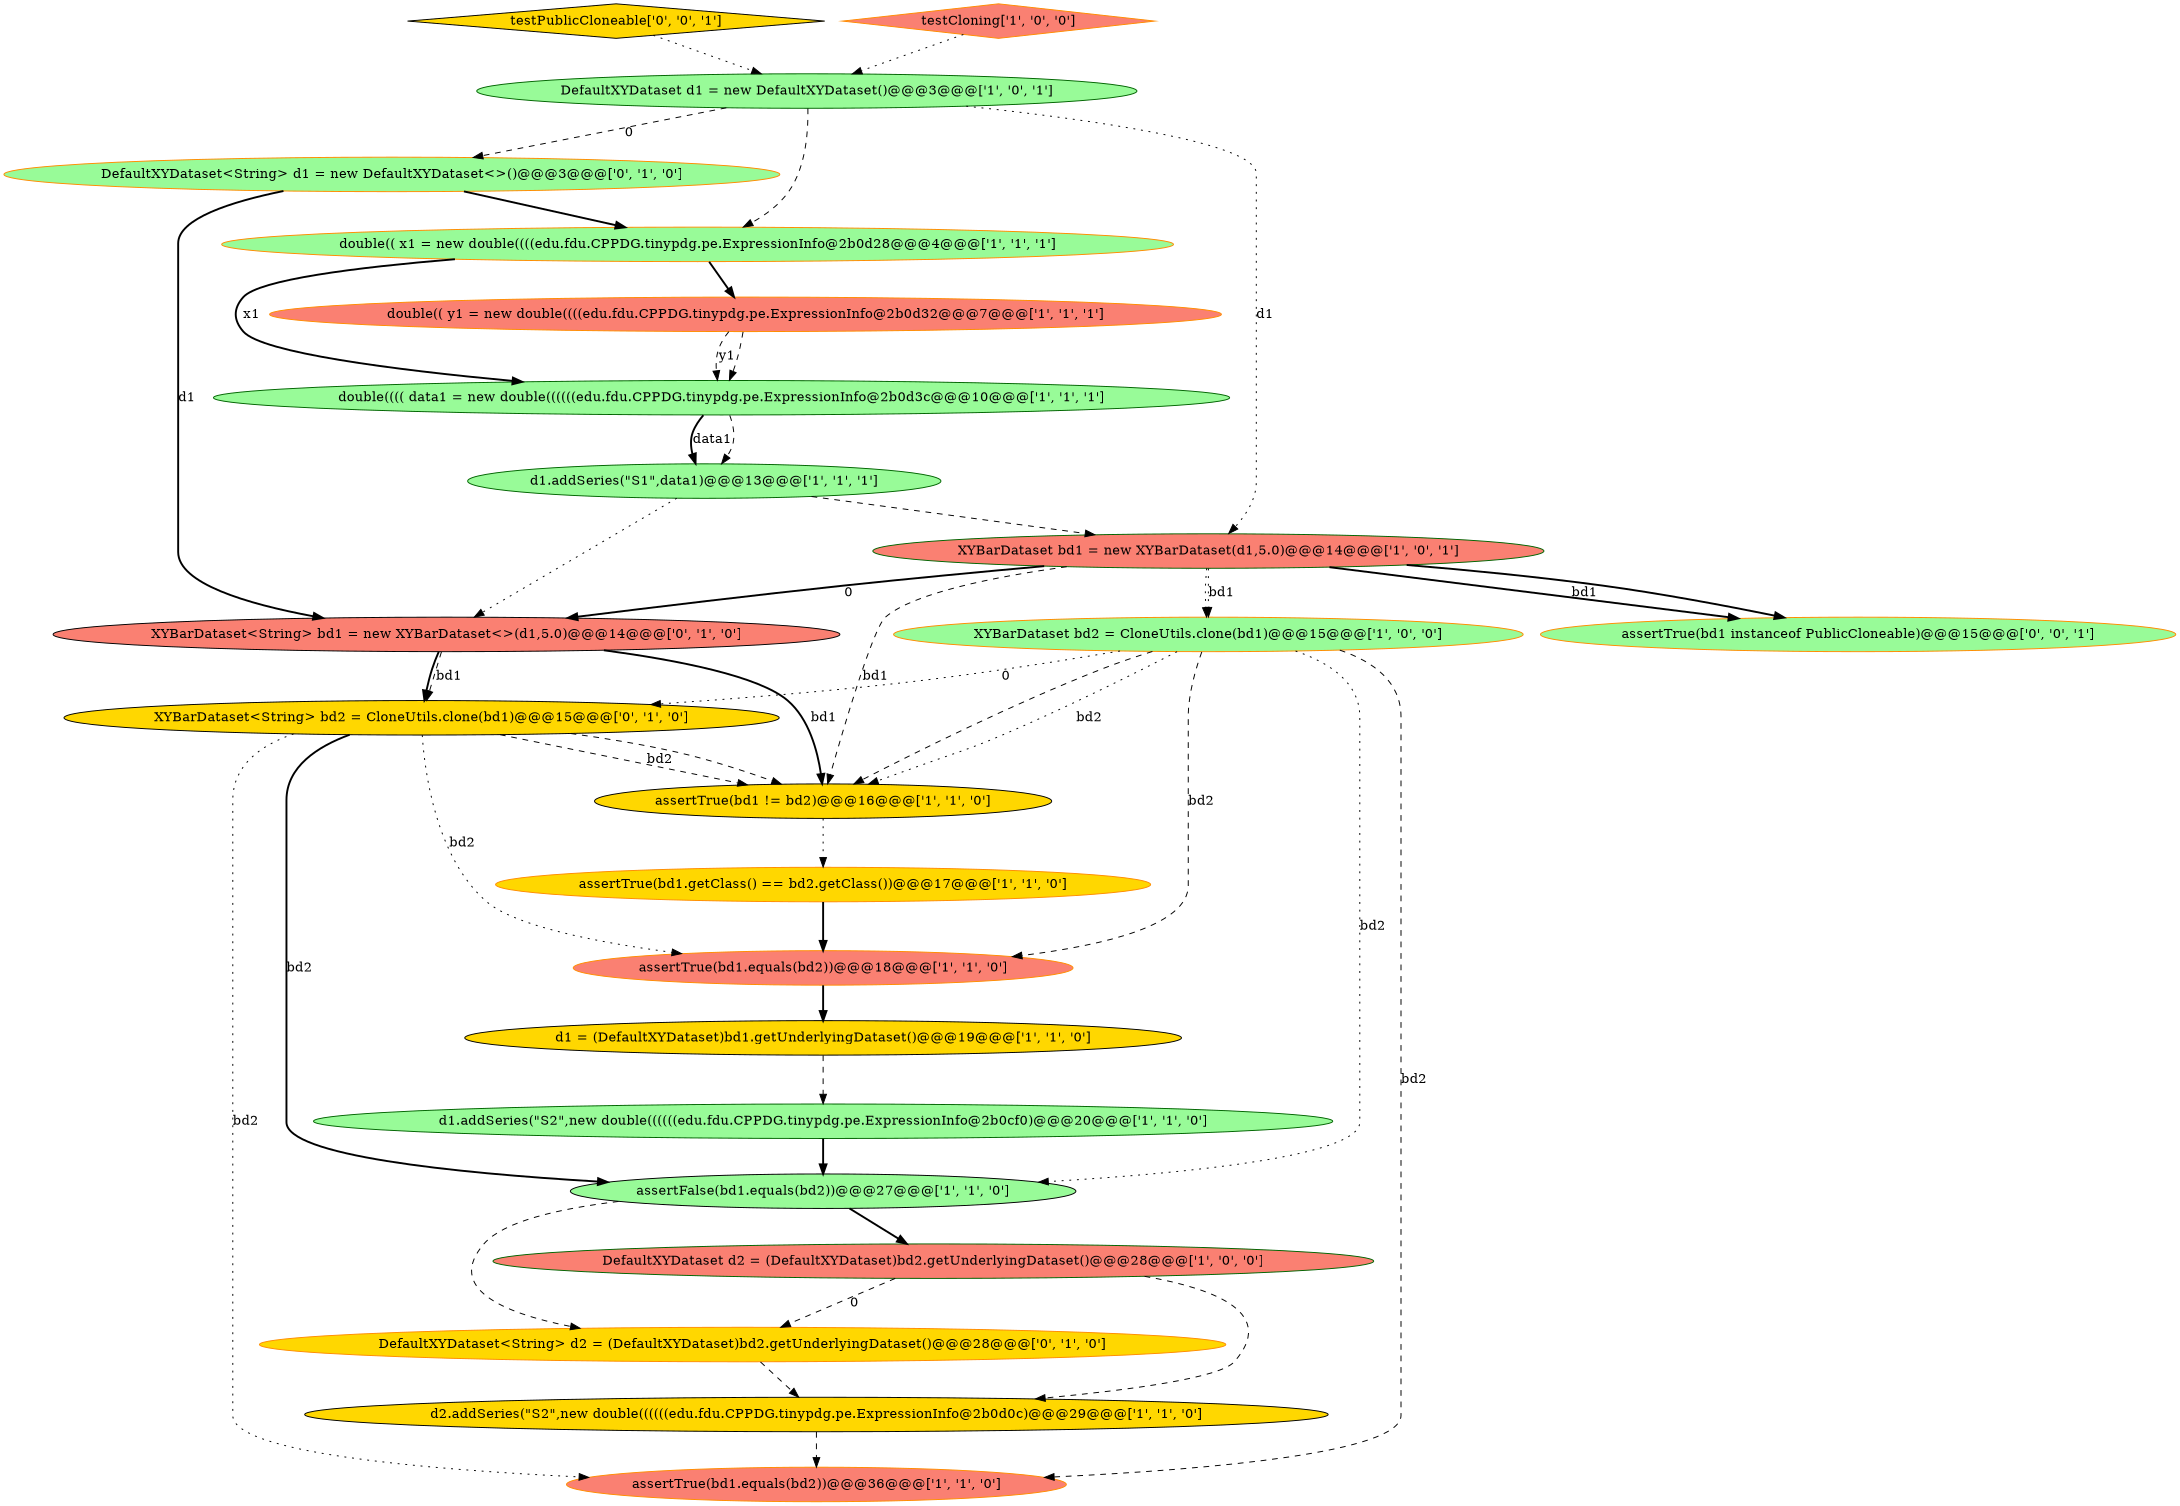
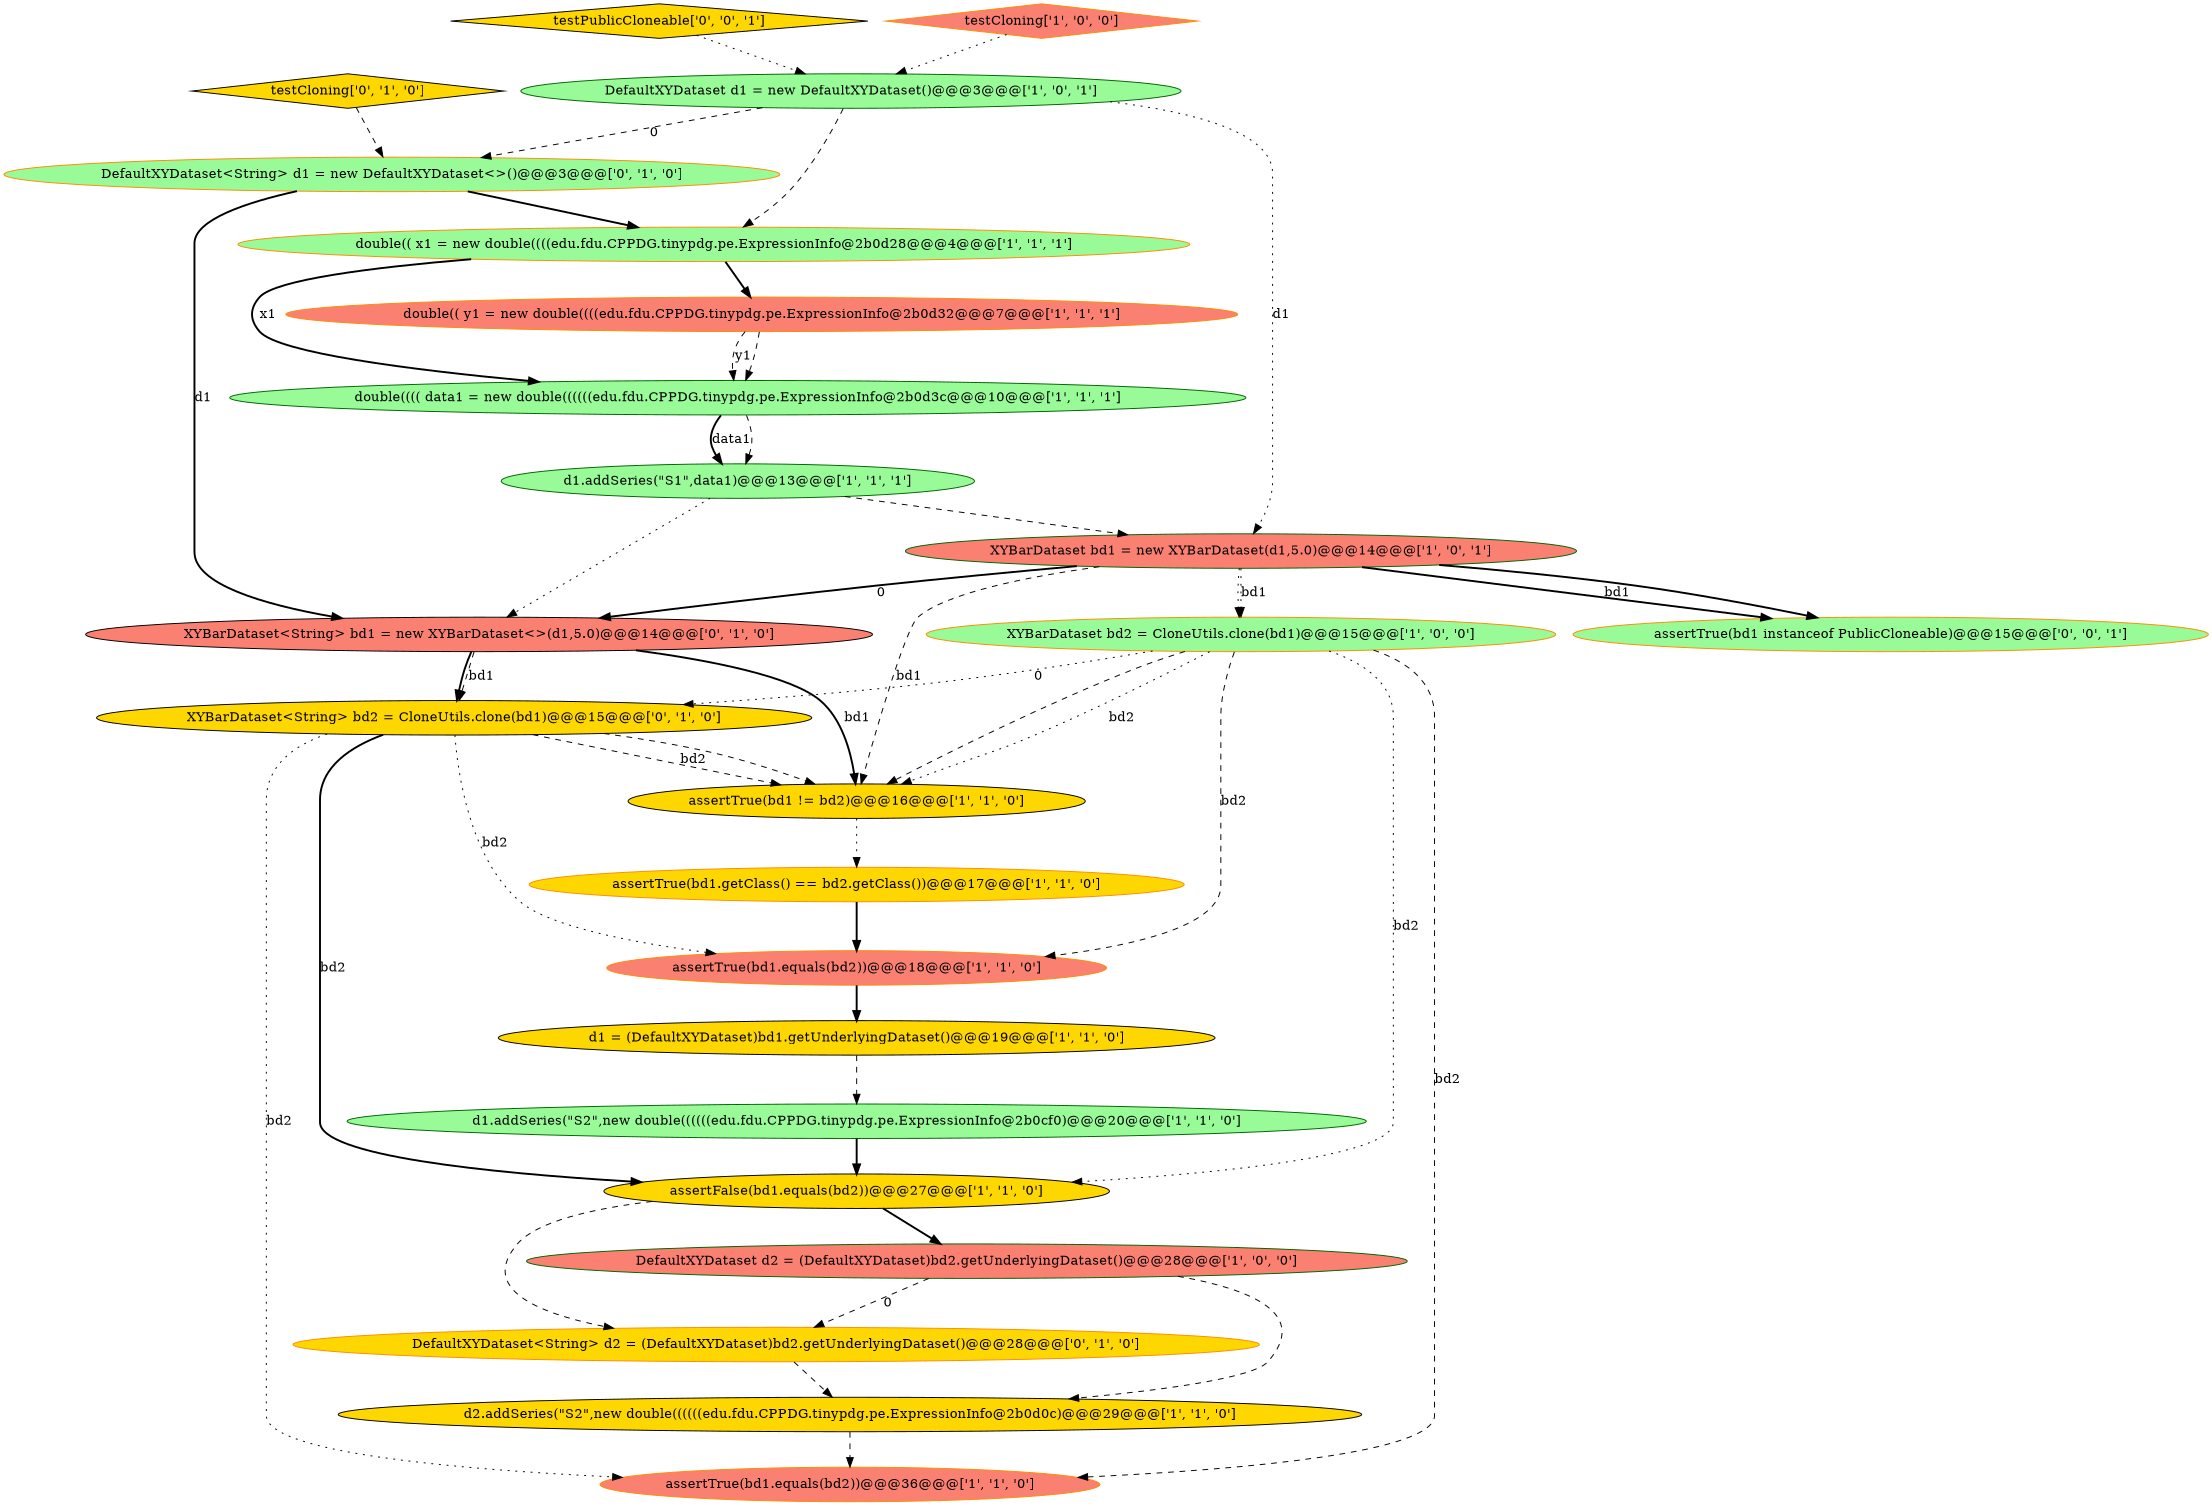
none -> (348, 91)
(823, 1191) -> (857, 1191)
